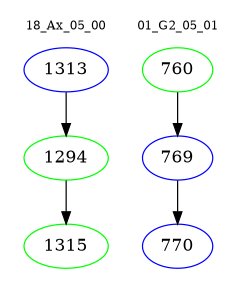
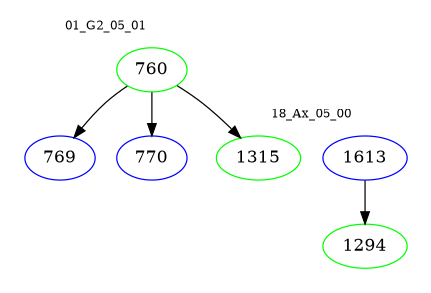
(66, 70) -> (365, 158)
(66, 196) -> (215, 113)
(178, 196) -> (152, 108)
